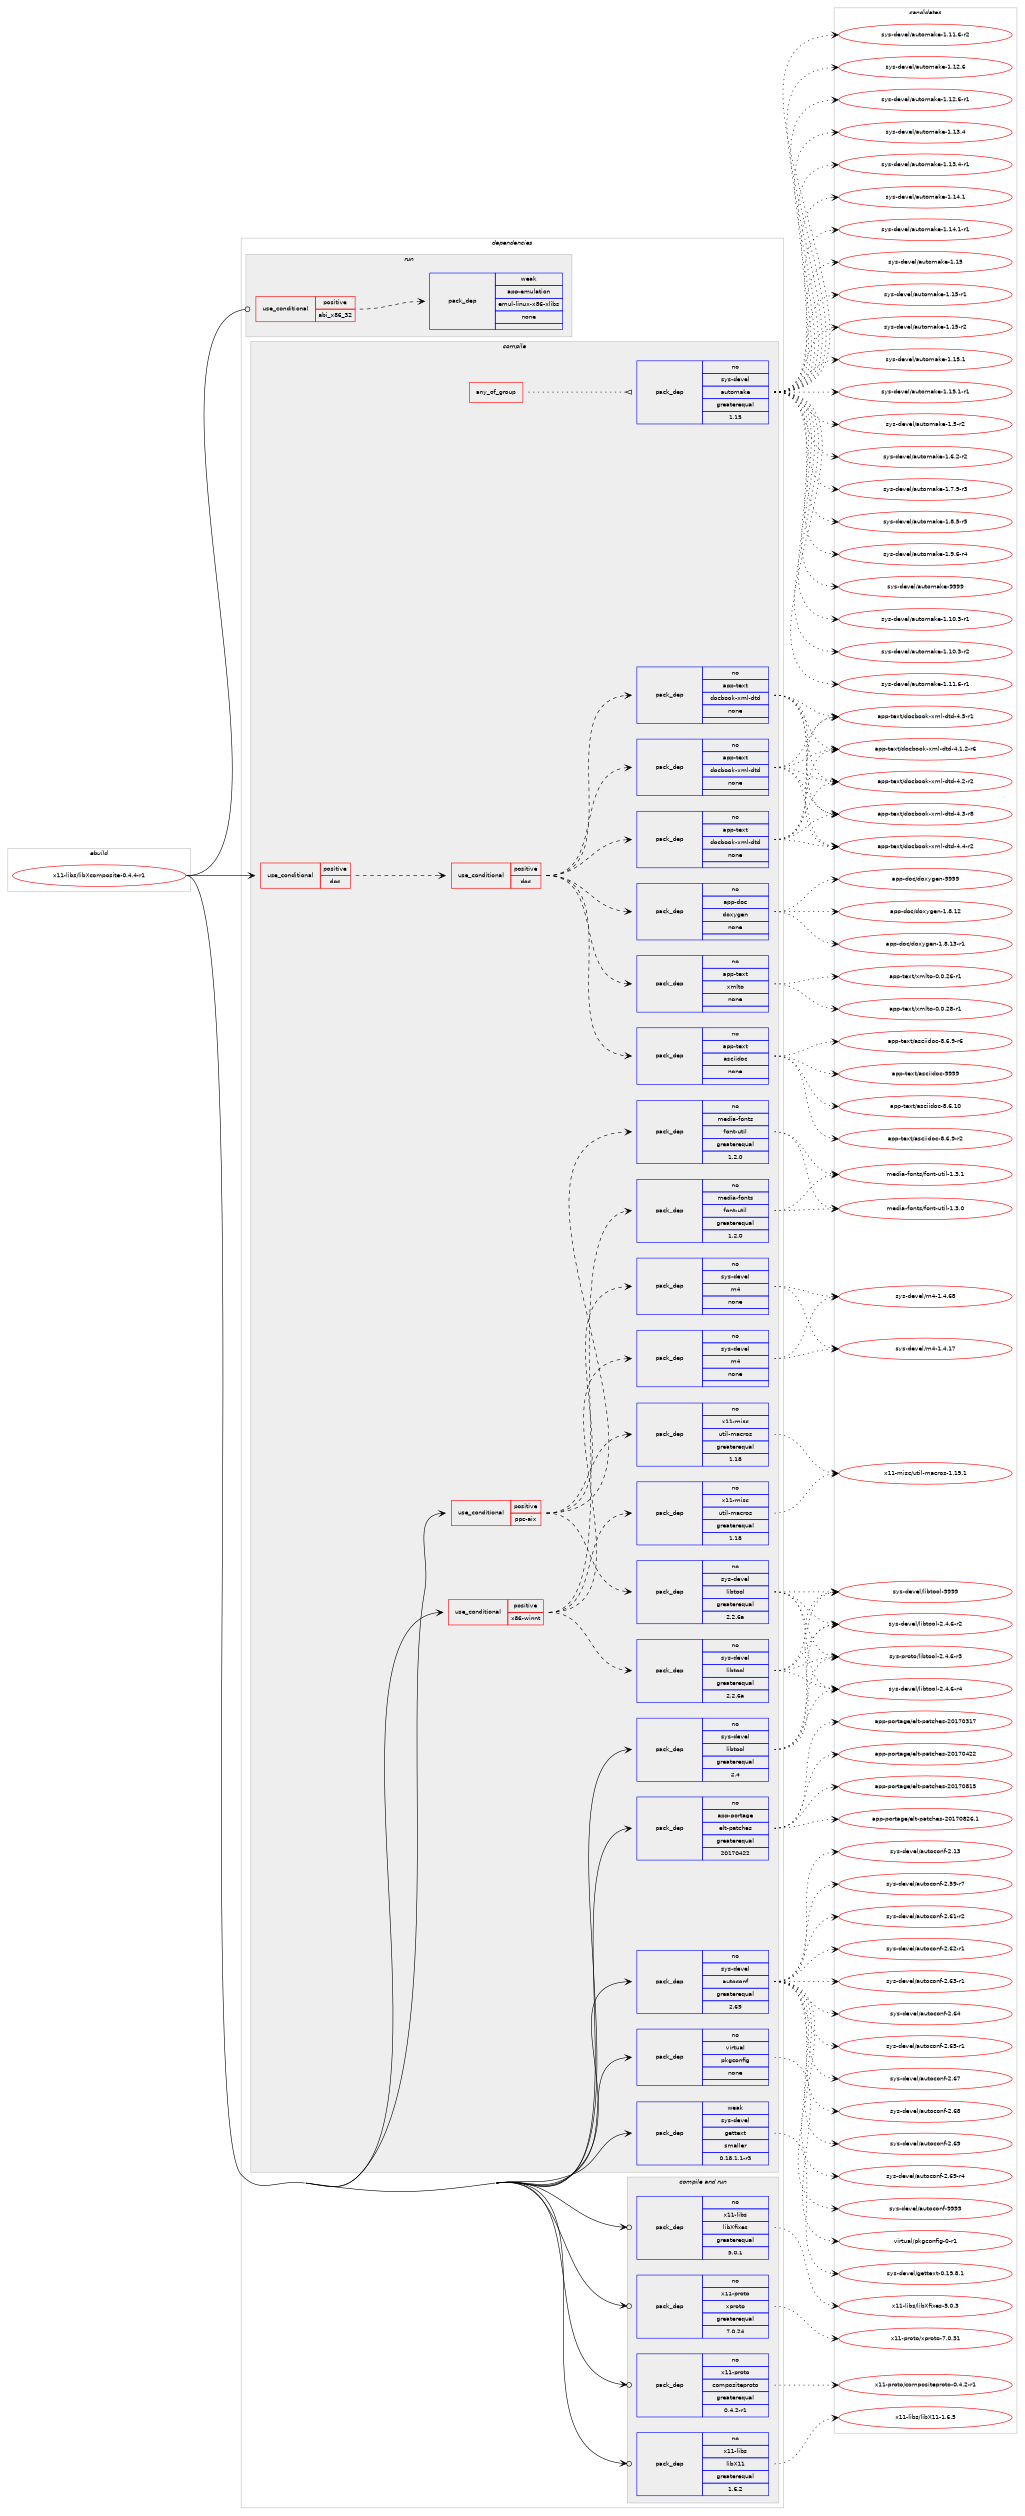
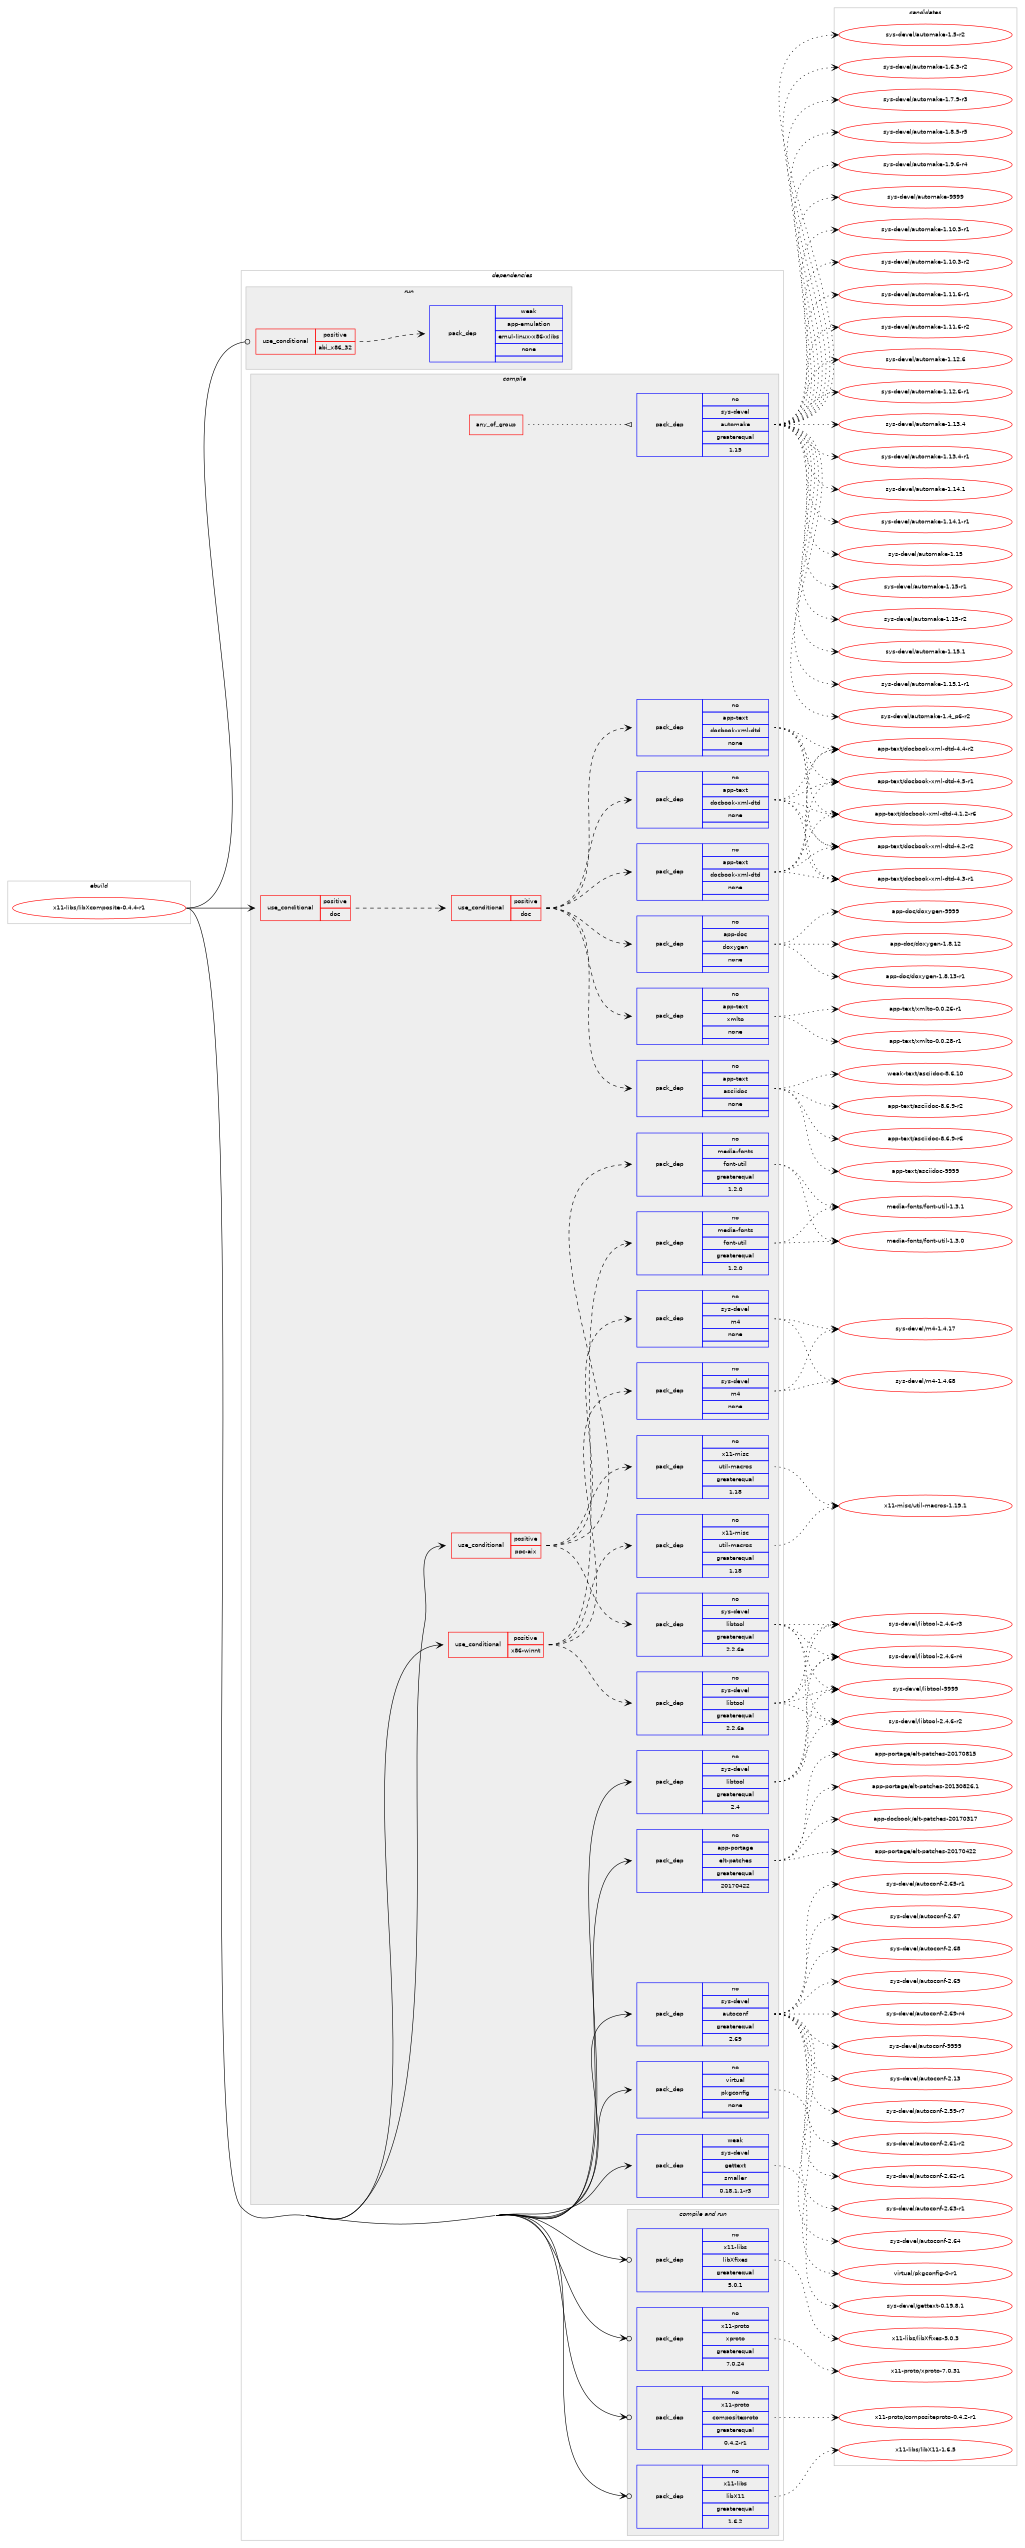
(926, 457) -> (926, 67)
none -> (926, 717)
(926, 814) -> (926, 879)
(926, 1107) -> (926, 1074)
(926, 1657) -> (926, 1624)
(926, 1722) -> (926, 1819)
(926, 1819) -> (926, 1787)
